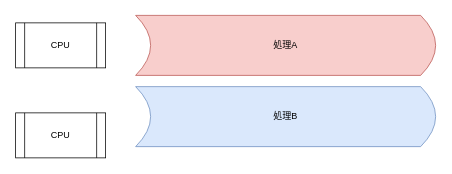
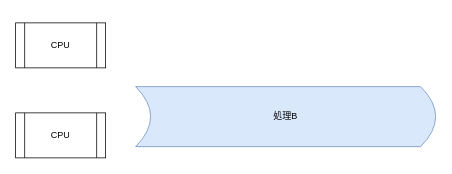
(285, 45) -> none
